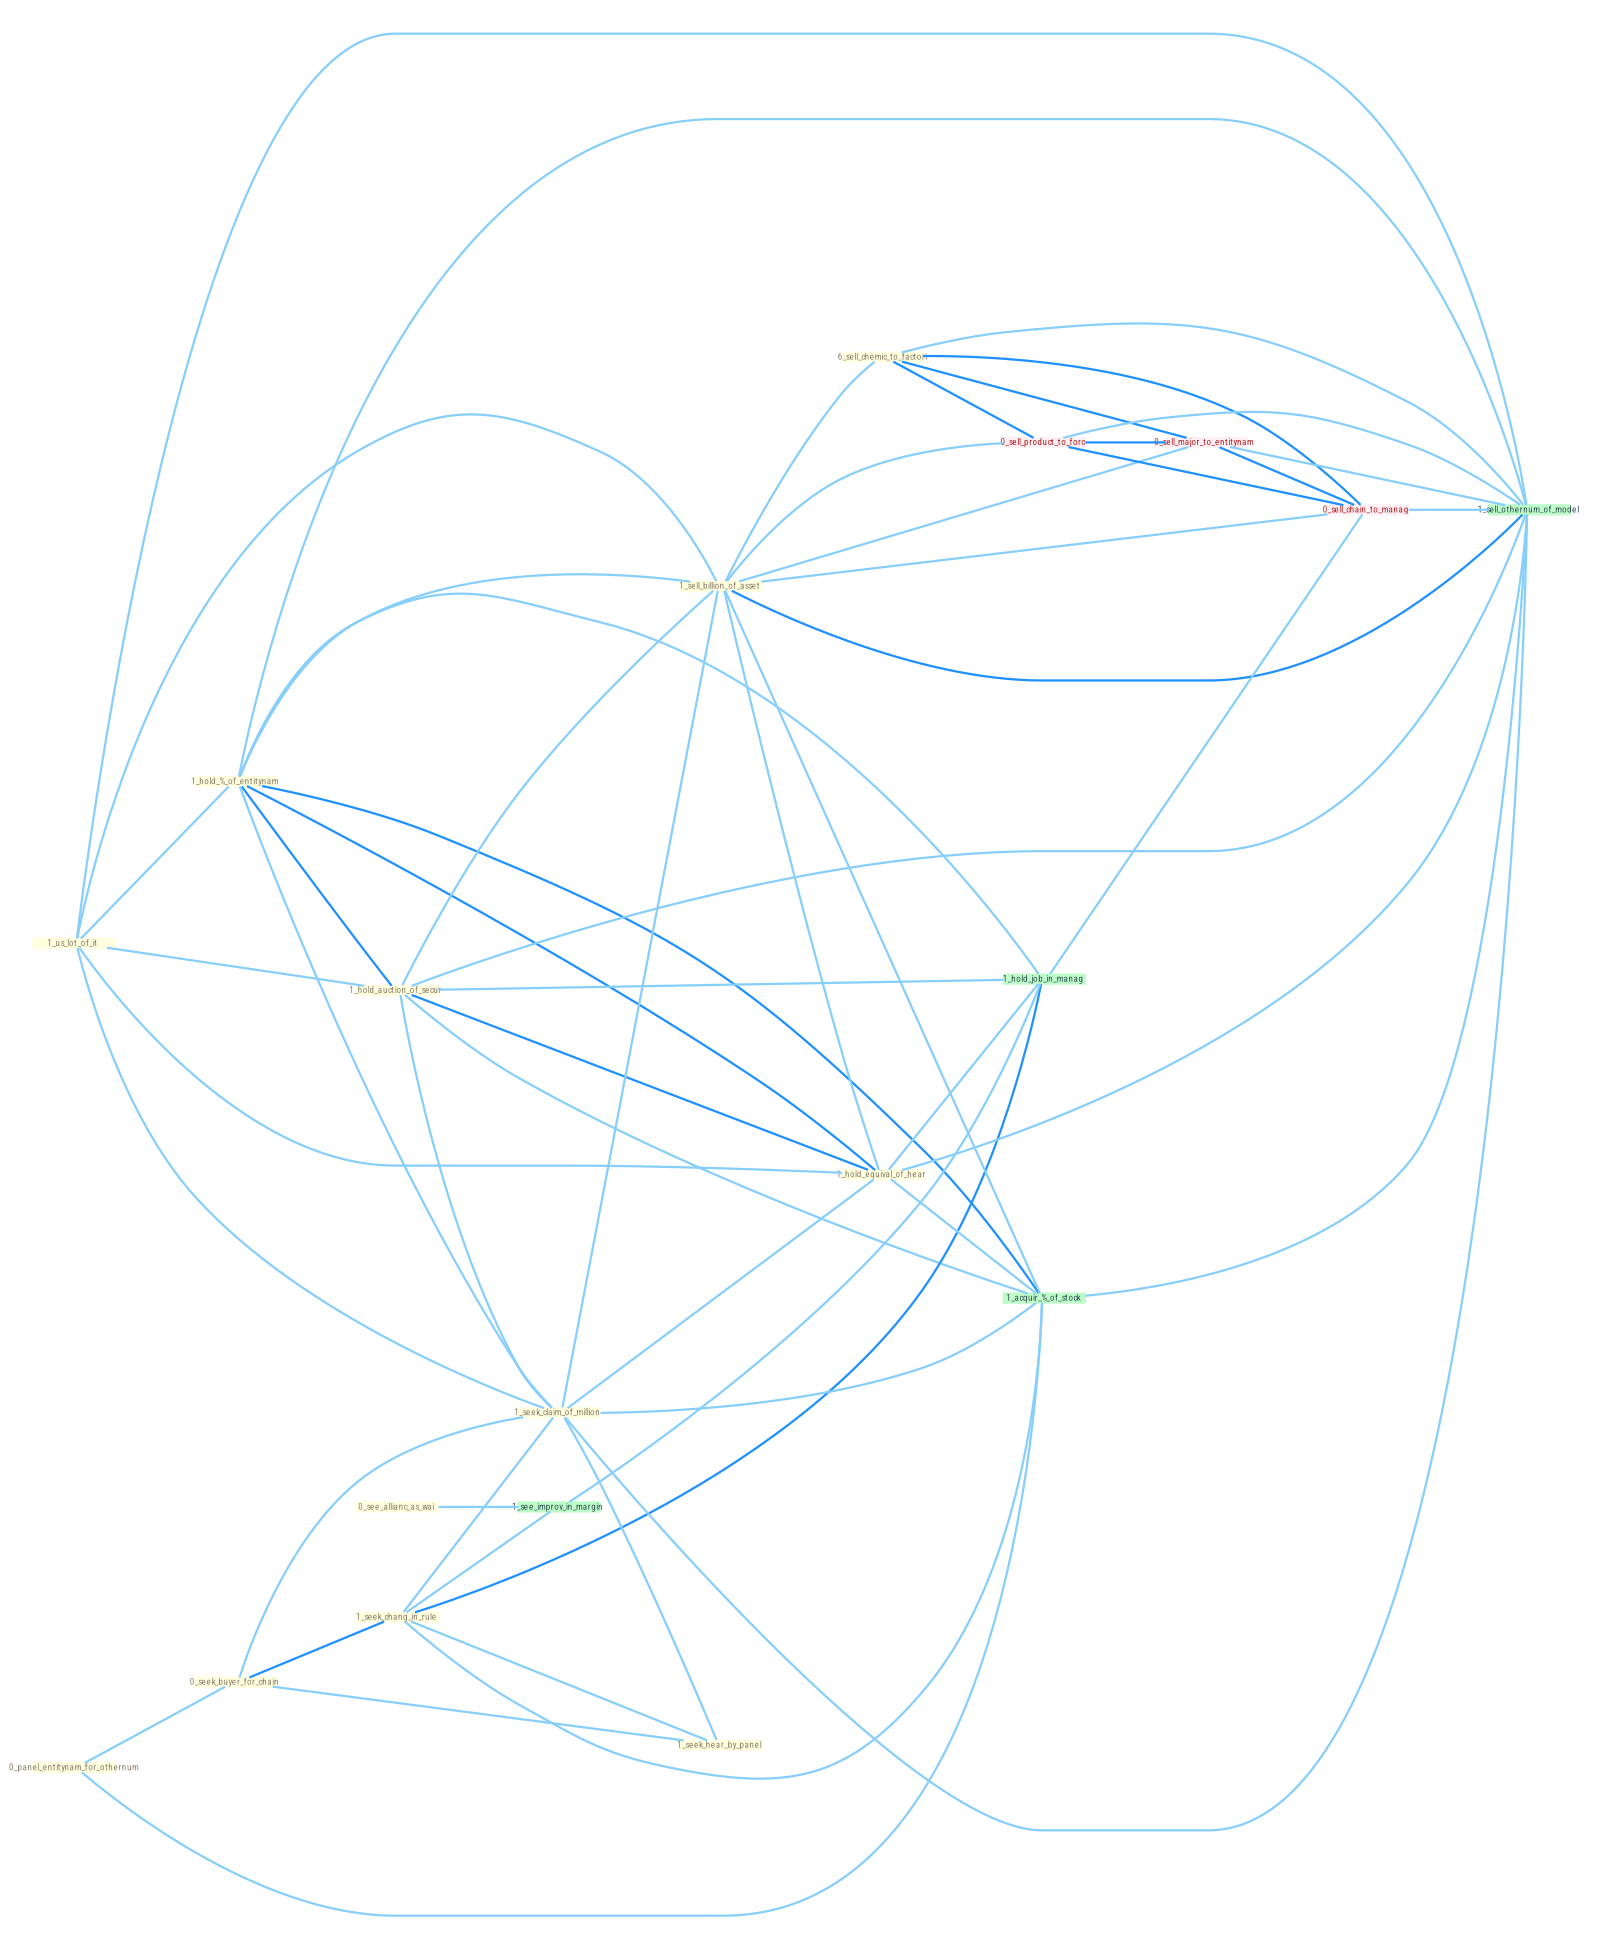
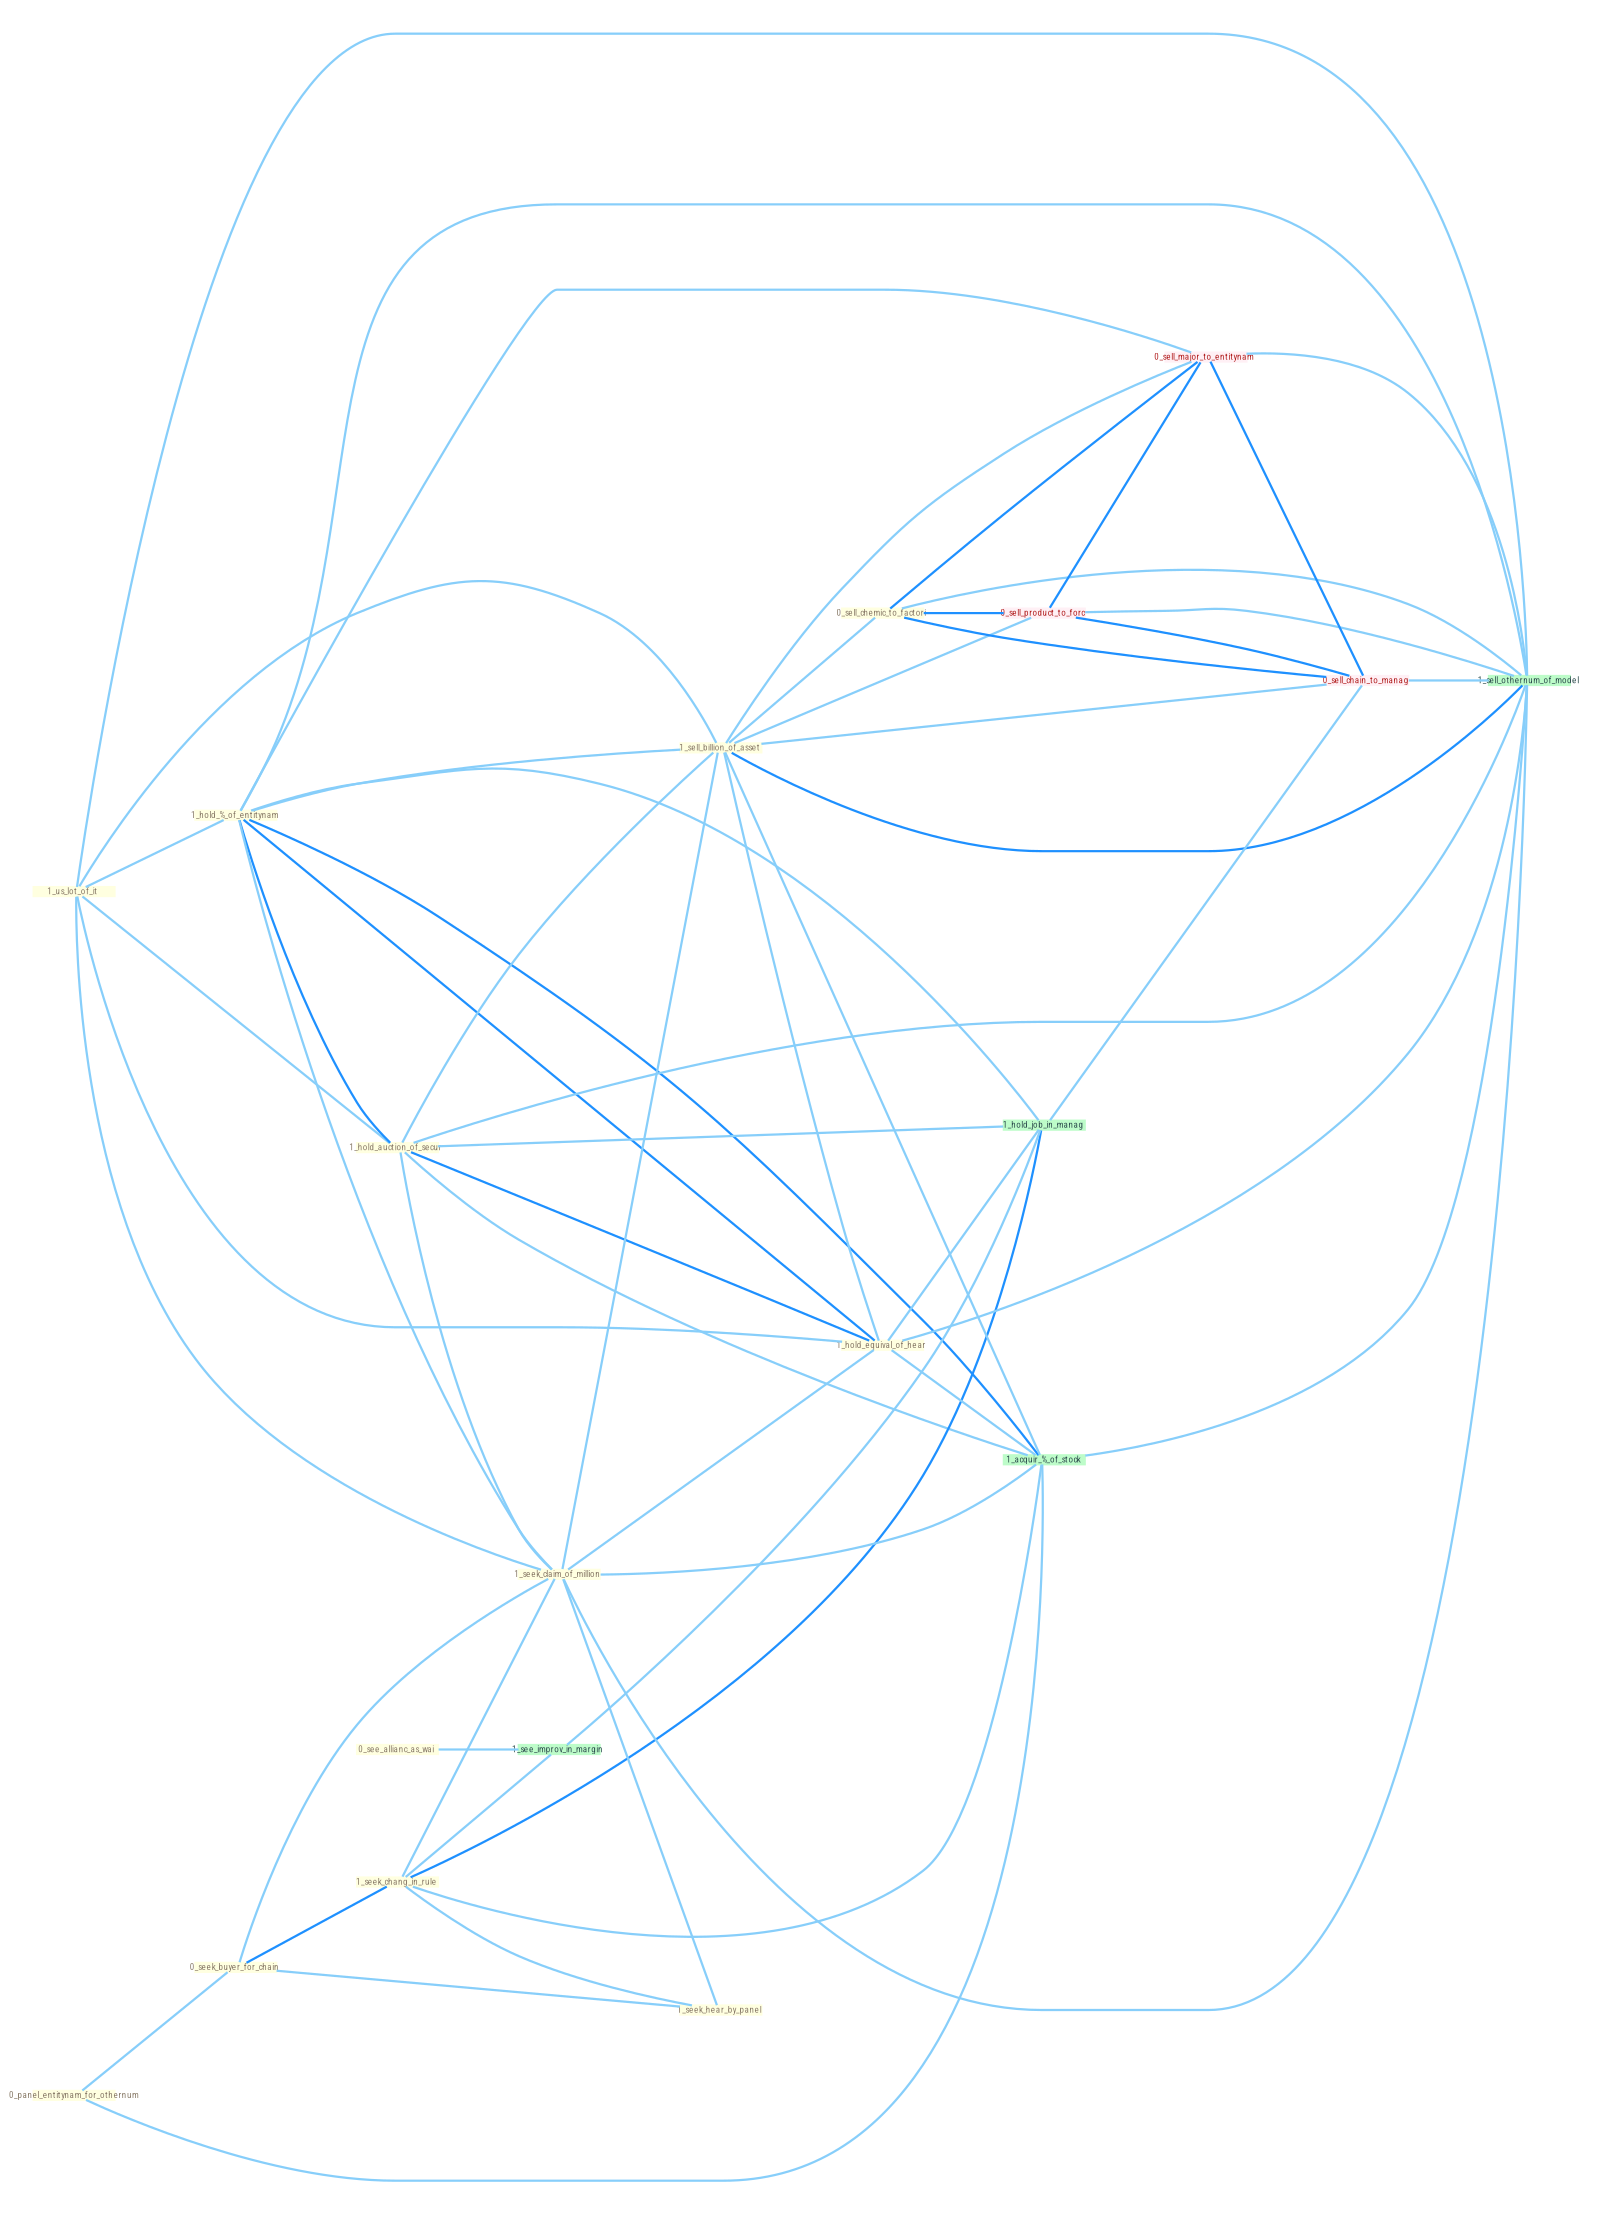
none -> (572, 290)
(883, 357) -> (883, 613)
